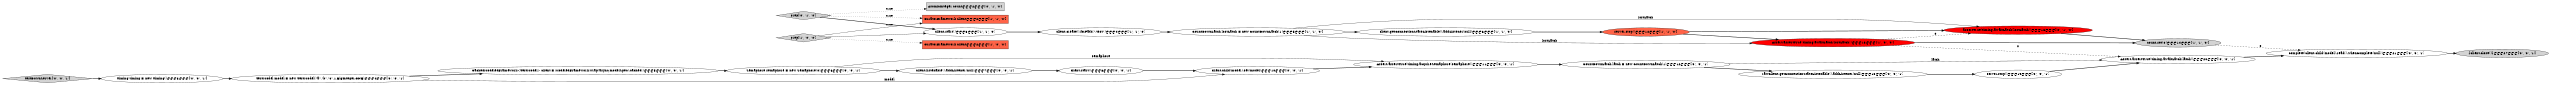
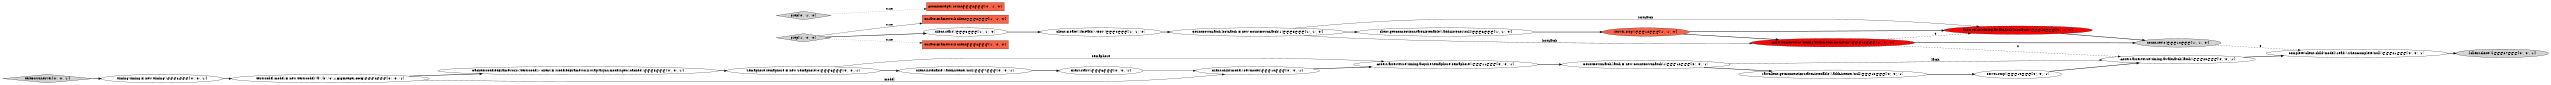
(965, 7) -> (965, 7)
(874, 17) -> none
(876, 23) -> none
(875, 35) -> (875, 35)
(1168, 71) -> (1168, 71)
